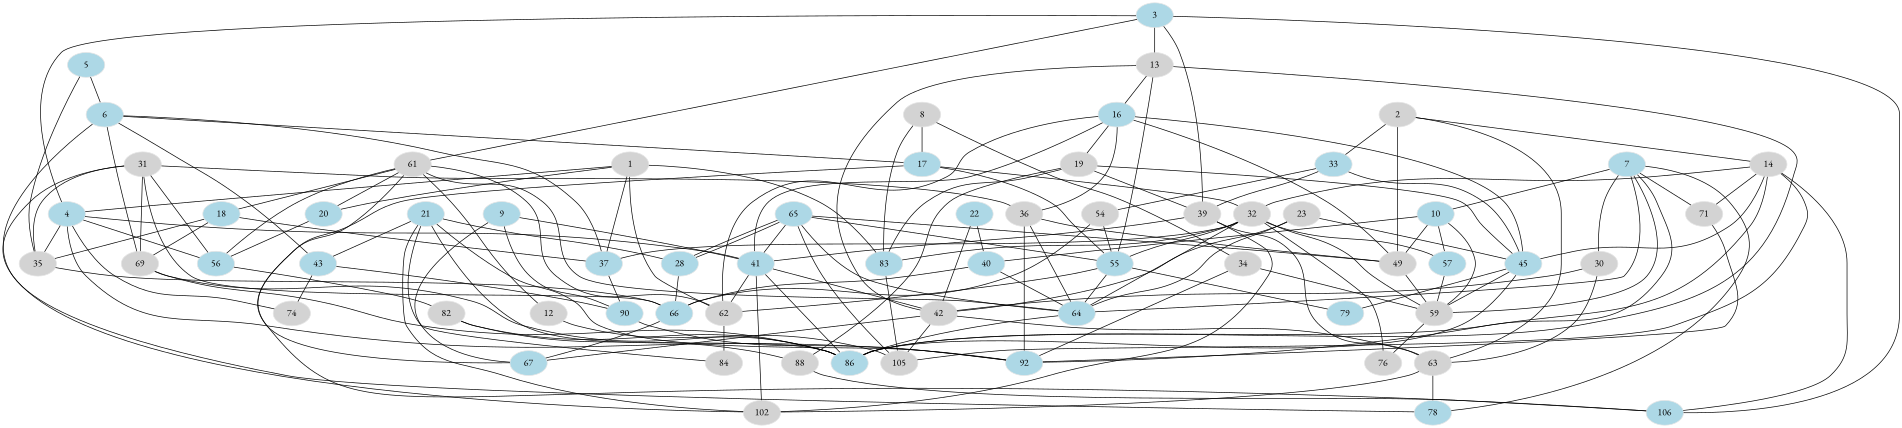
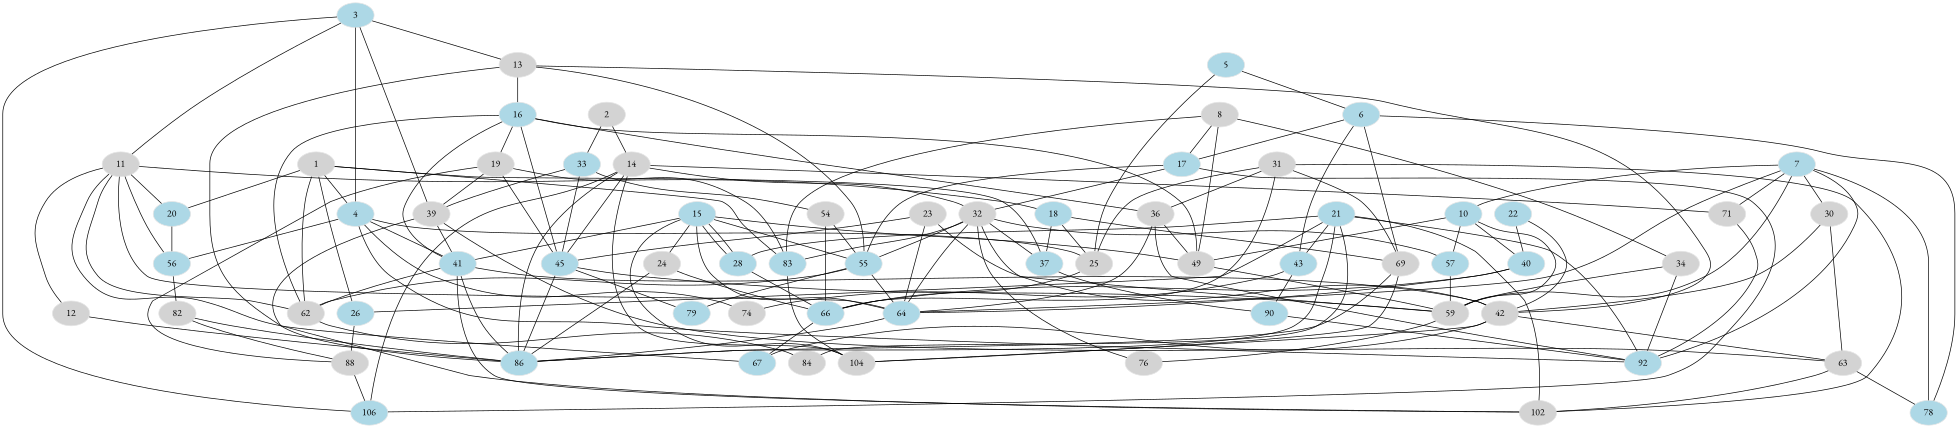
(383, 141) -> none
(413, 164) -> (121, 164)
(1398, 195) -> (1208, 199)
(179, 214) -> none
(502, 214) -> none
(794, 214) -> (697, 214)
(1561, 222) -> none
(38, 264) -> (1094, 264)
none -> (662, 264)
none -> (355, 313)
(899, 363) -> (857, 363)
